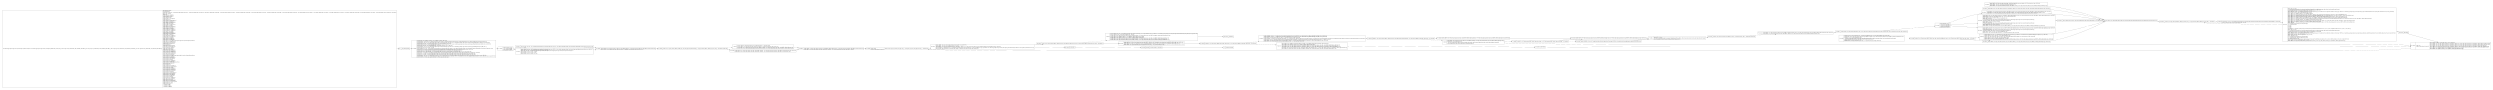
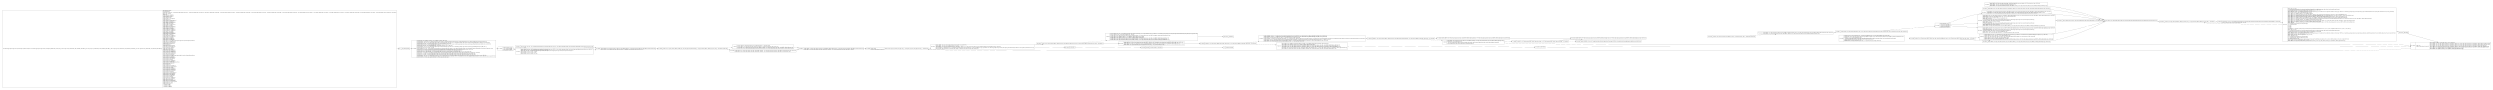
(1677, 38) -> none
